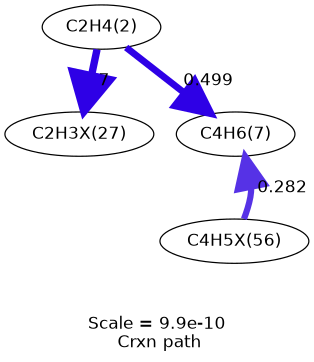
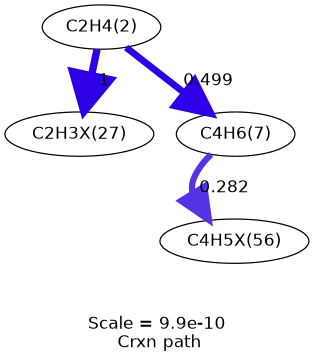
(102, 81) -> (102, 81)
(249, 203) -> (197, 172)
